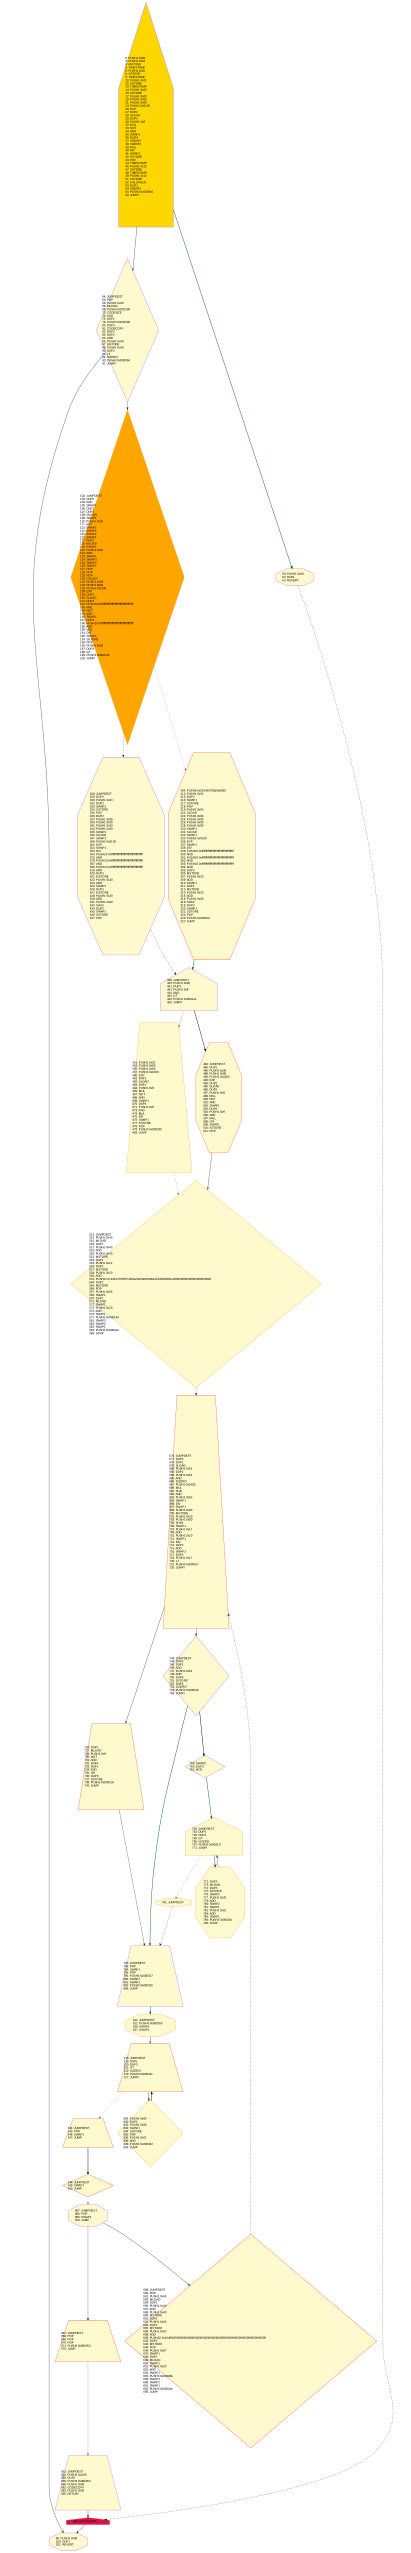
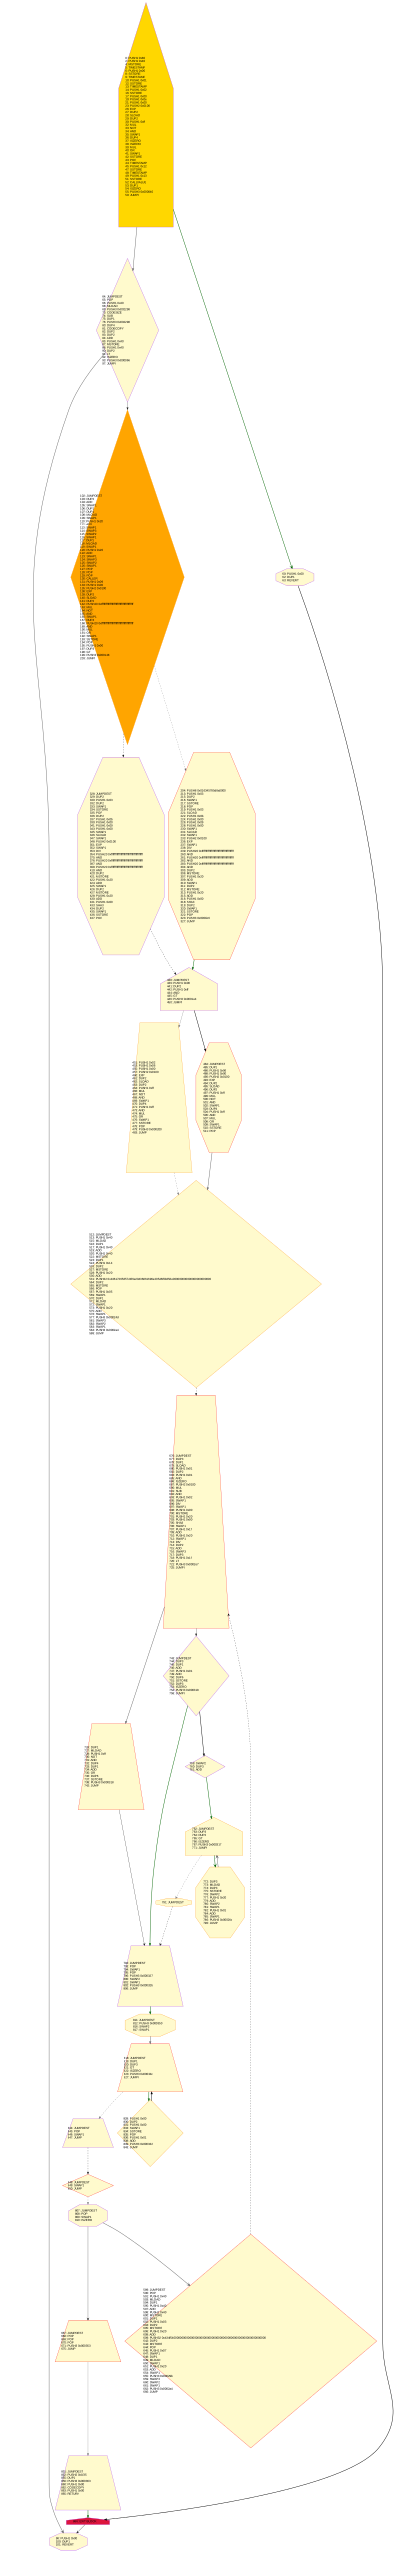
(383, 1656) -> (383, 1656)
(88, 2133) -> (88, 2133)
(88, 2160) -> (88, 2160)
(88, 2216) -> (88, 2216)
